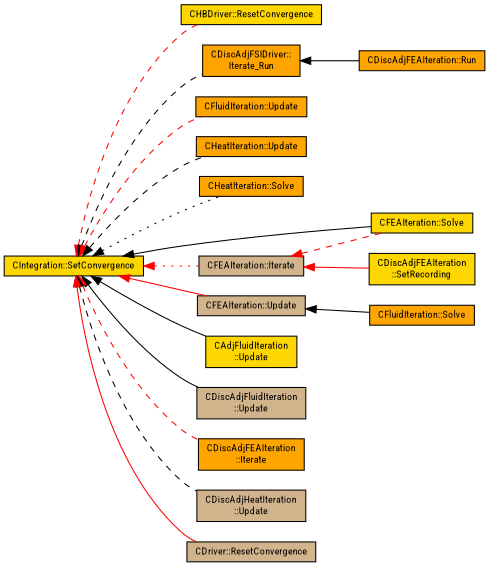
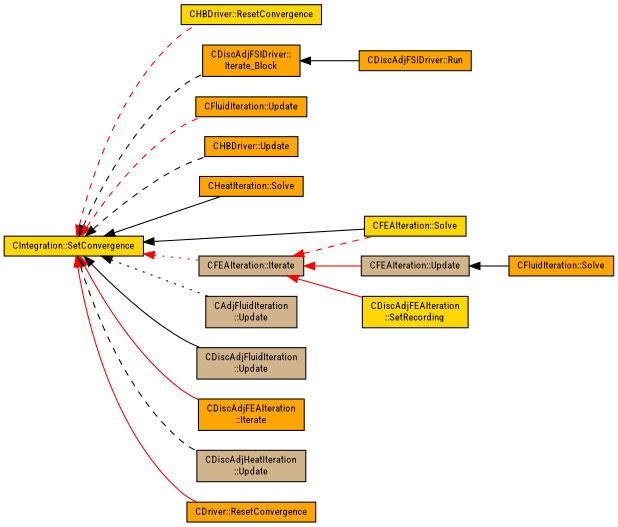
(251, 61) -> (251, 61)
(422, 61) -> (415, 61)
(251, 147) -> (251, 147)
(160, 221) -> (168, 215)
(168, 287) -> (338, 266)
(152, 311) -> (160, 278)
(251, 352) -> (251, 312)
(129, 372) -> (133, 341)
(251, 552) -> (251, 512)
